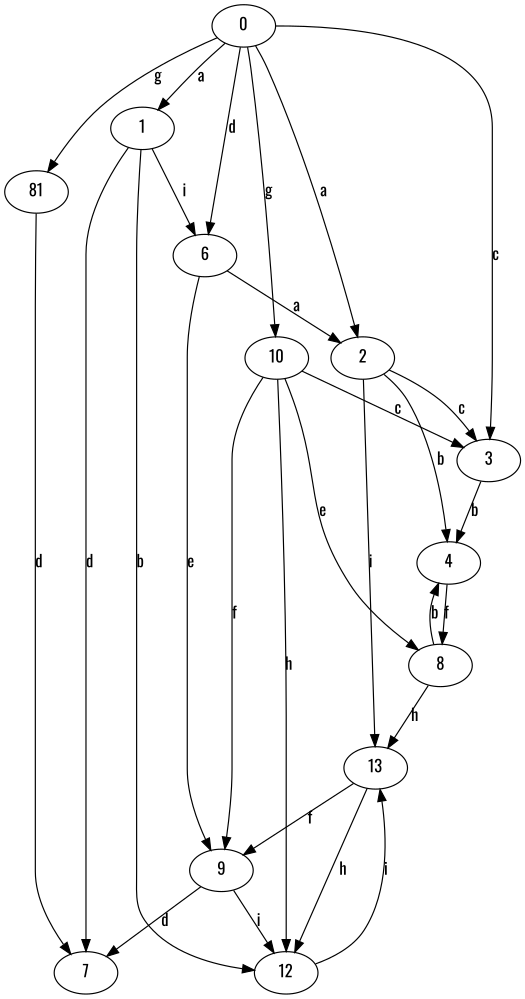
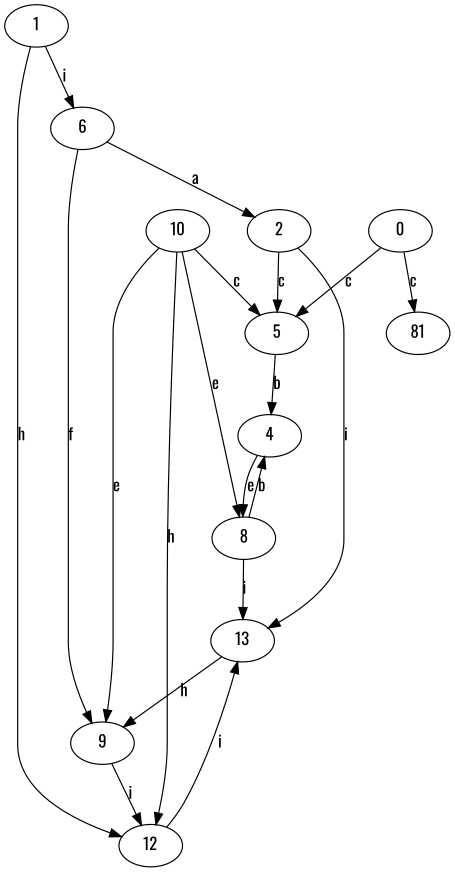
(195, 71) -> none
(158, 77) -> (414, 282)
(225, 135) -> none
(312, 183) -> none
(264, 186) -> none
(428, 446) -> none
(489, 461) -> (277, 333)
(141, 563) -> (22, 436)
(191, 563) -> (71, 436)
(234, 614) -> (117, 487)
(446, 614) -> (251, 487)
(415, 717) -> (245, 589)
(310, 819) -> (184, 692)
(333, 865) -> none
(86, 973) -> none
